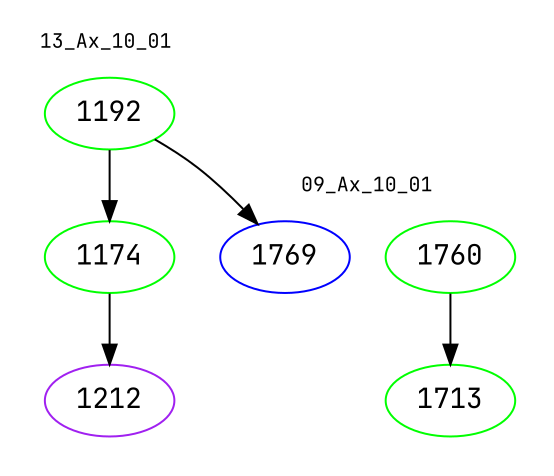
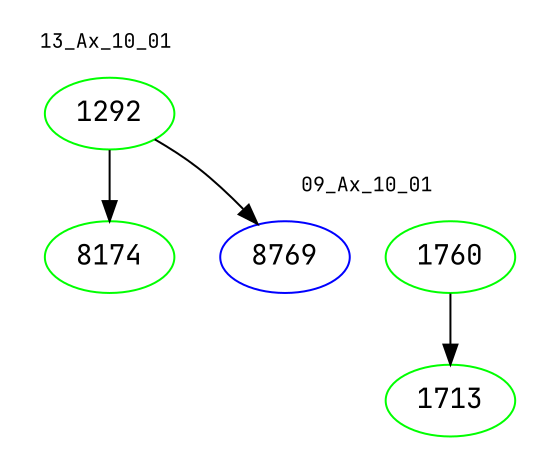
(110, 114) -> (110, 114)
(110, 257) -> (110, 257)
(285, 257) -> (285, 257)
(110, 401) -> none
